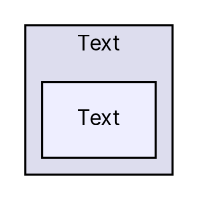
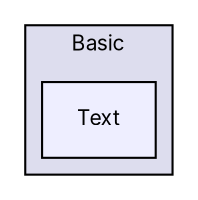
(99, 45) -> (99, 45)
